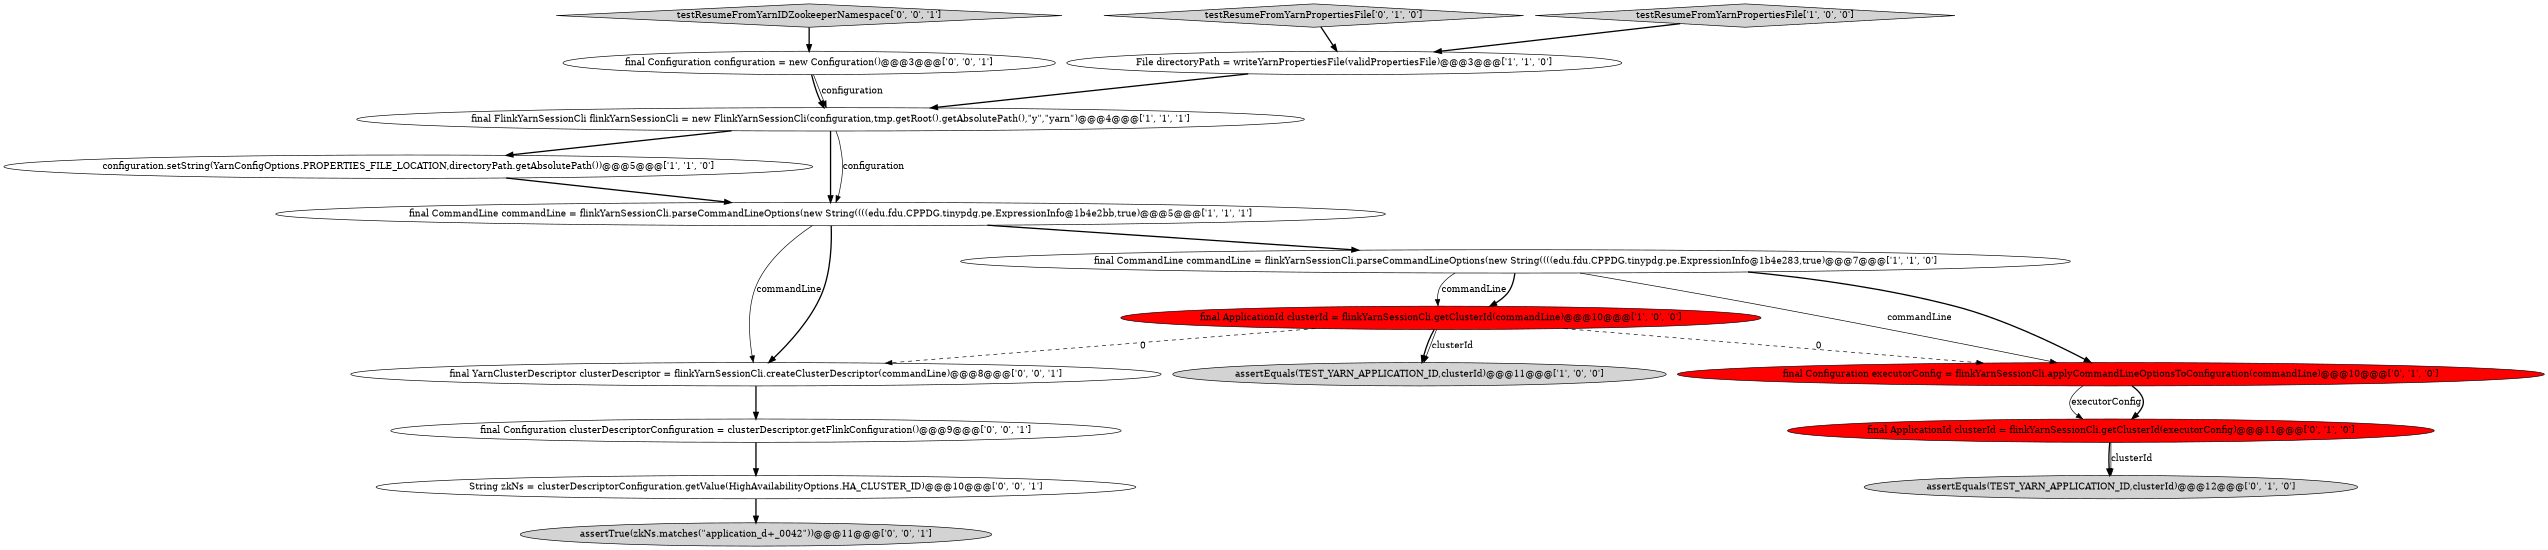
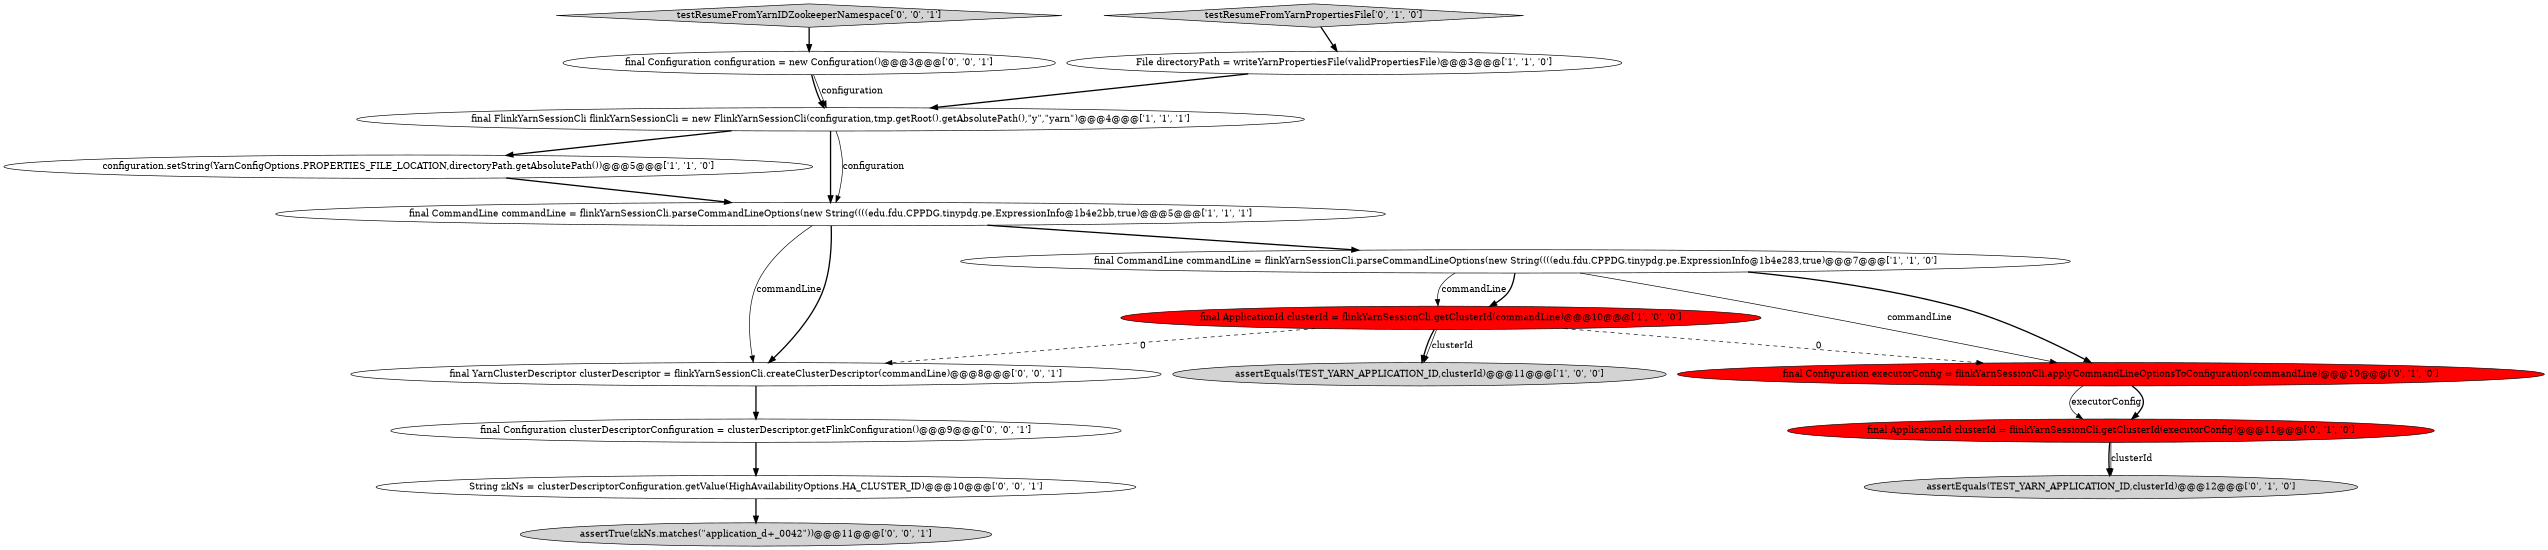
(1745, 16) -> none
